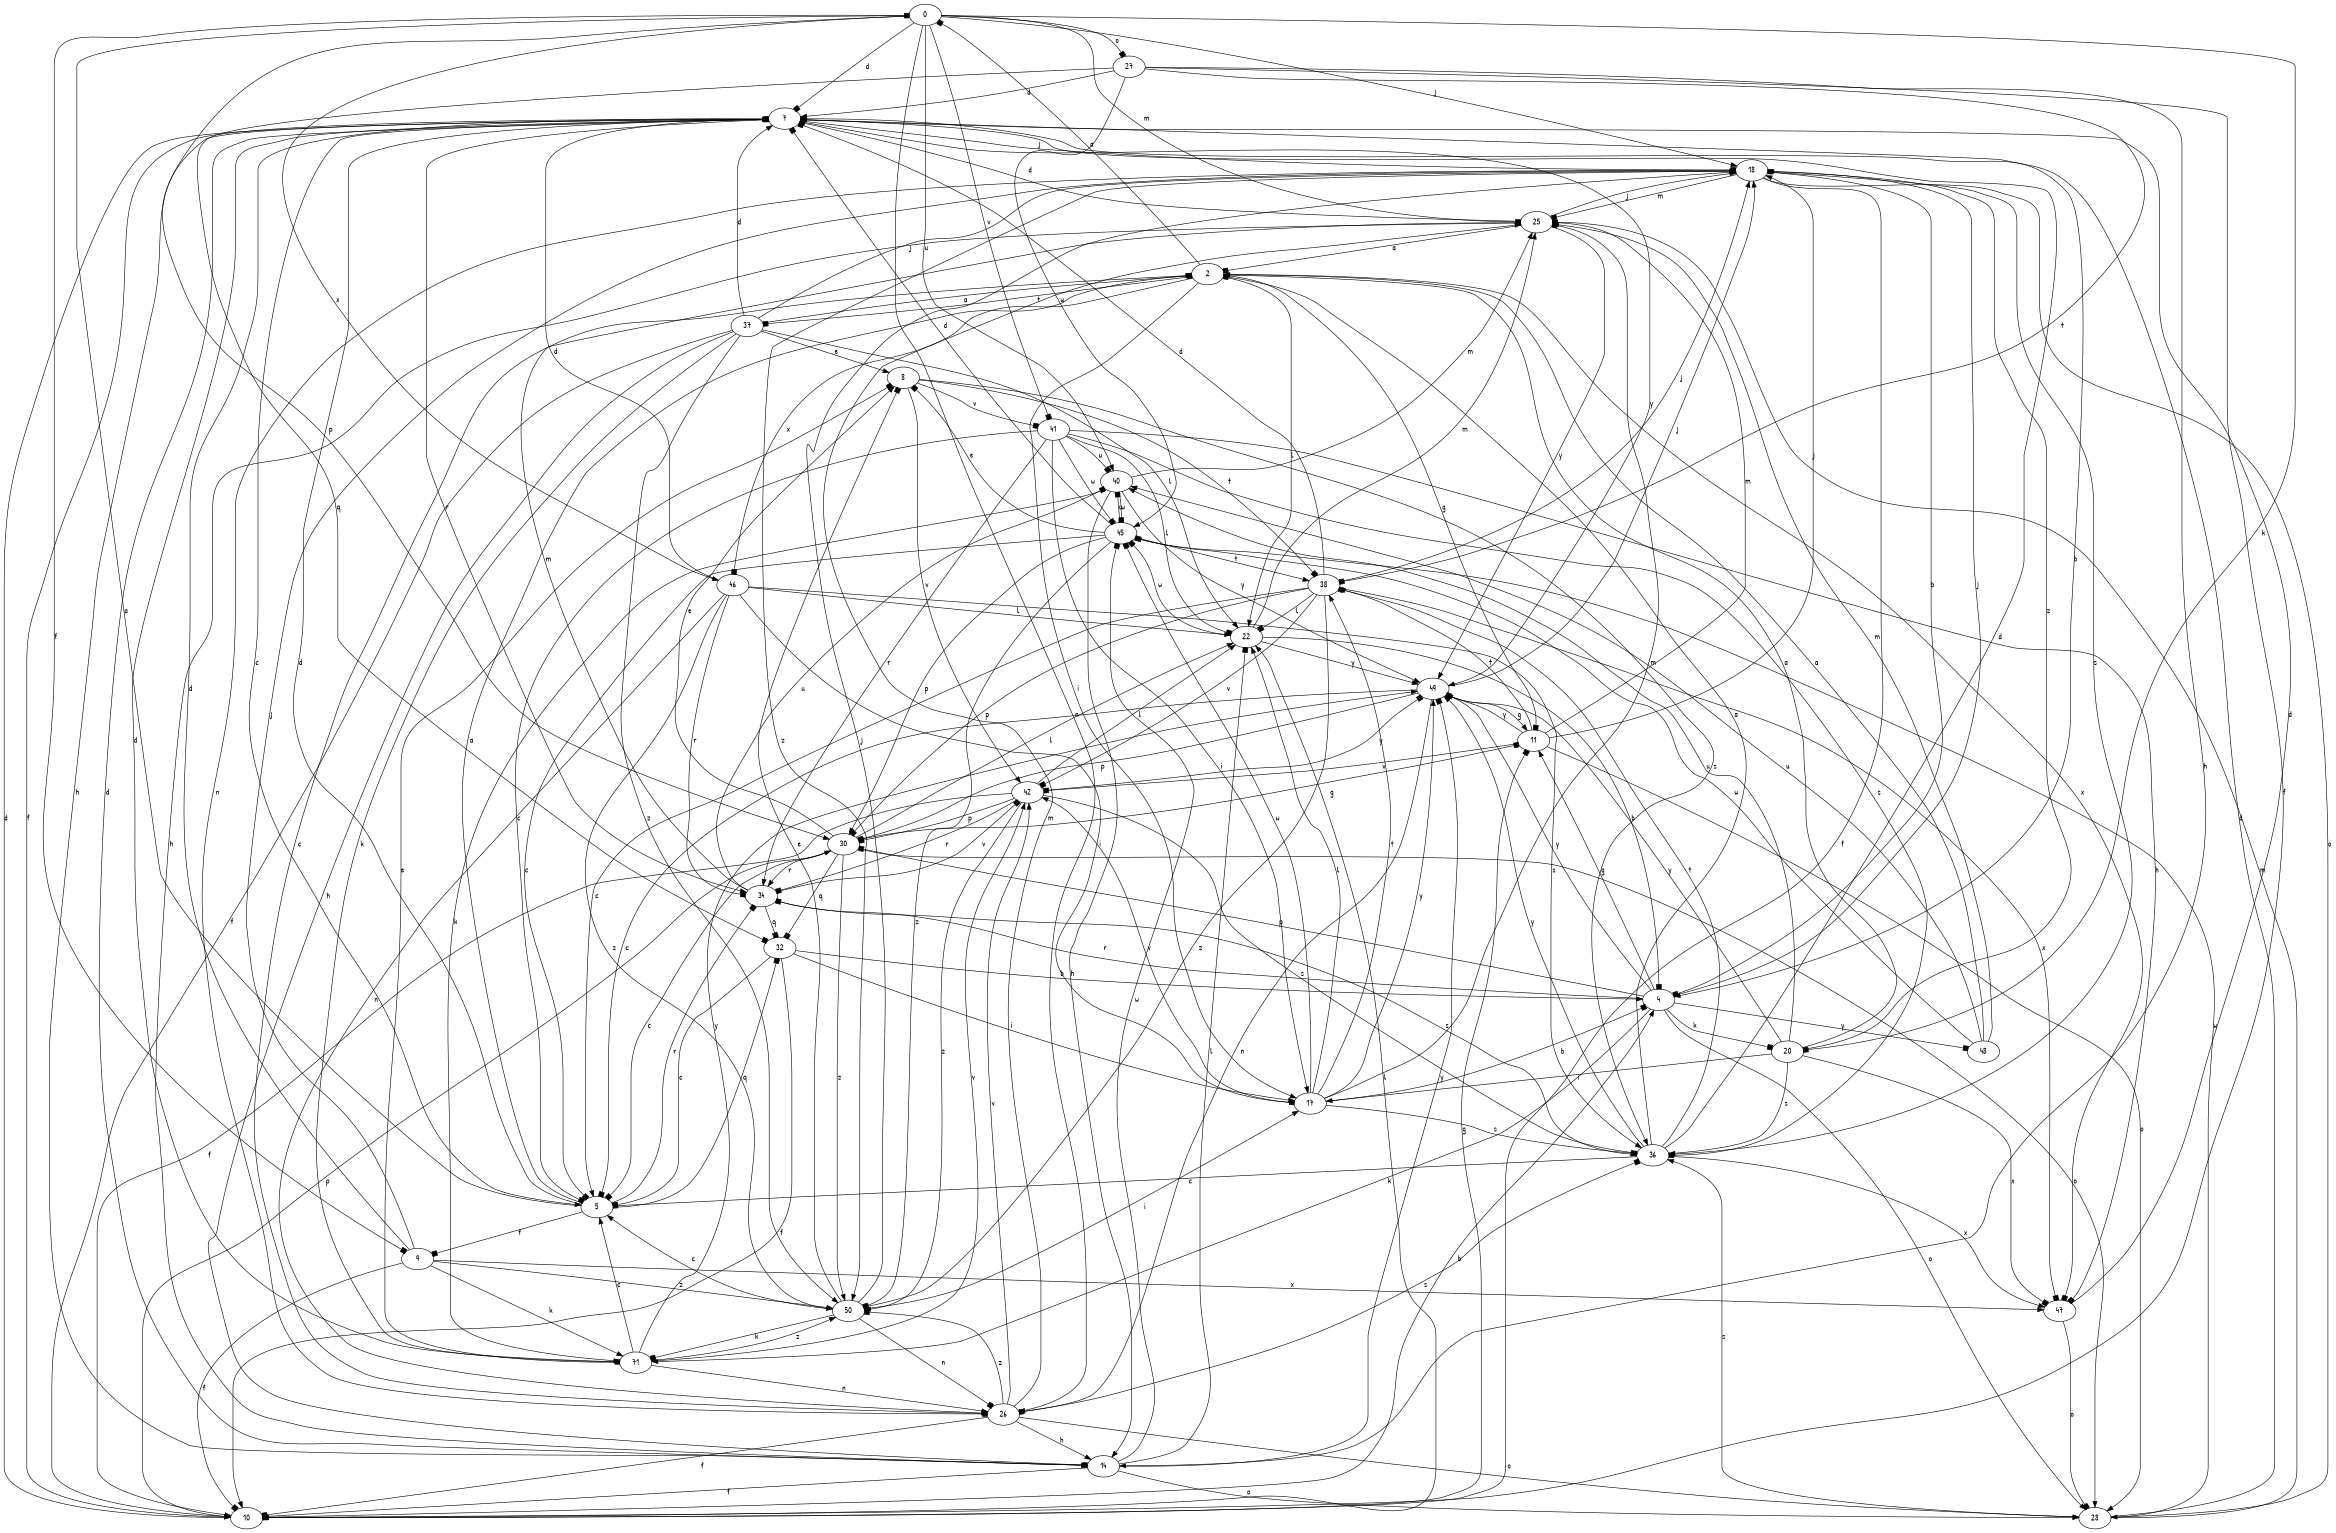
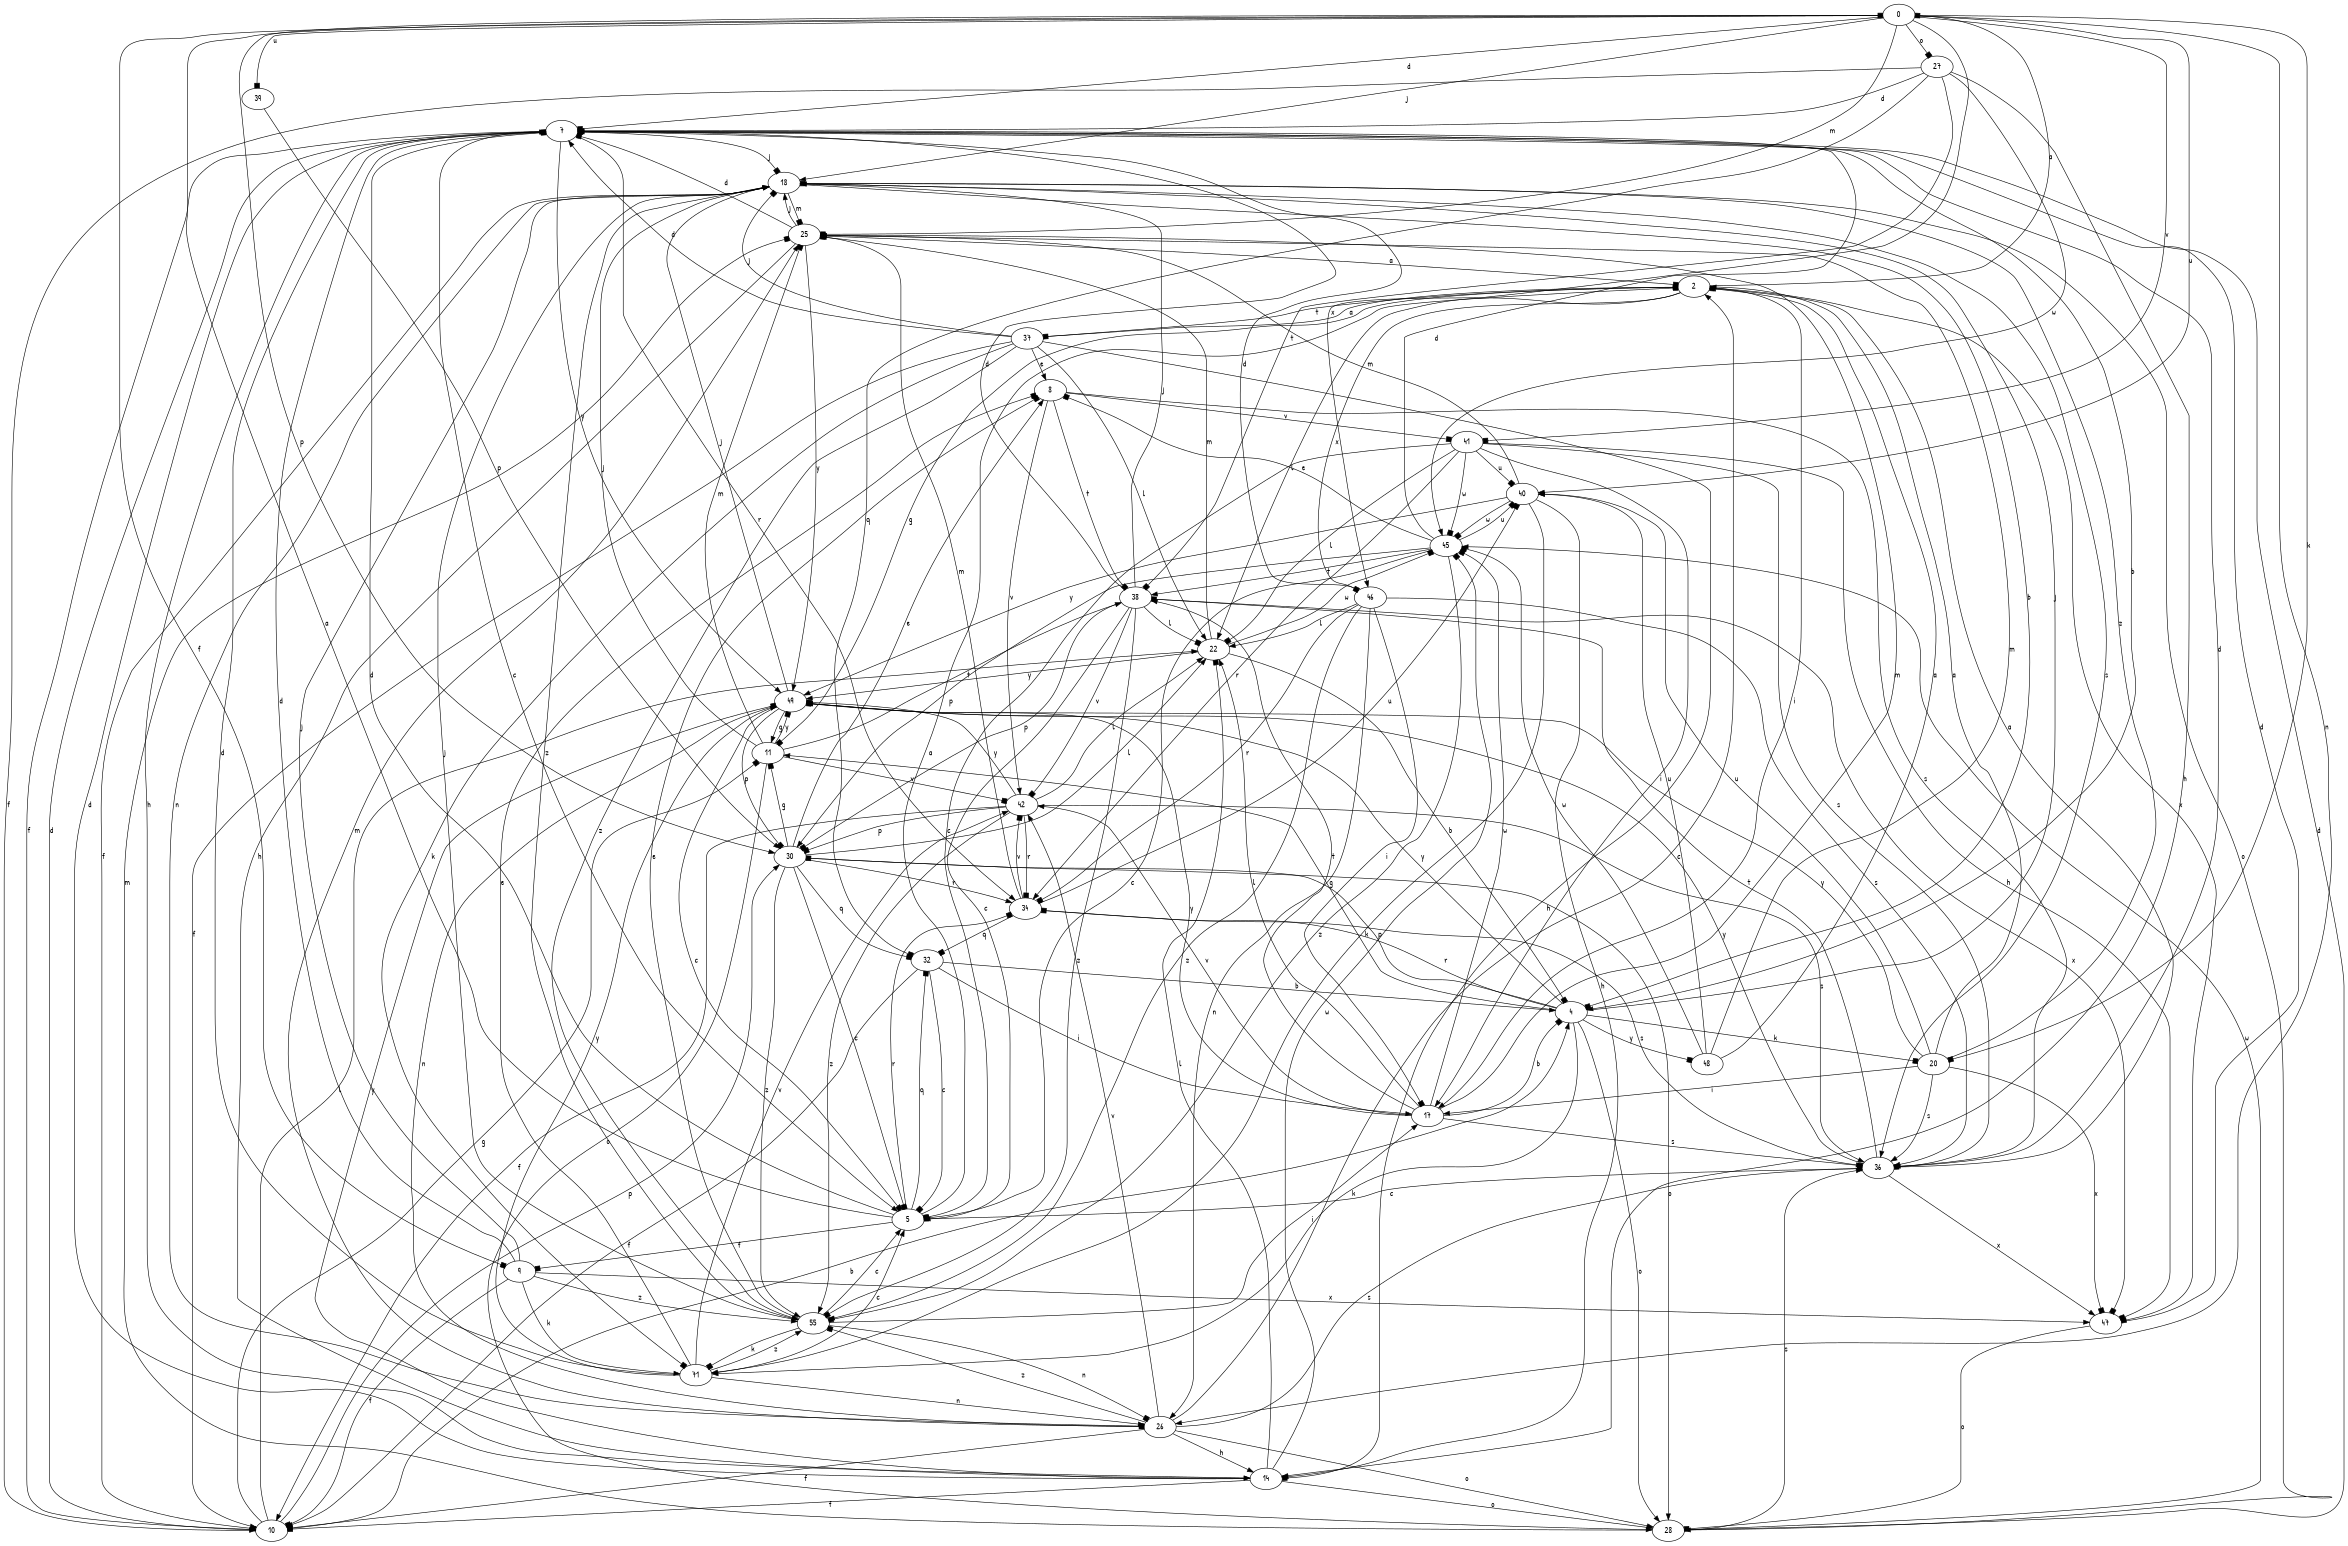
none -> (258, 99)
(848, 1311) -> (813, 1323)
